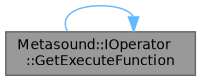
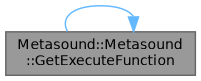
(101, 54) -> (101, 54)
